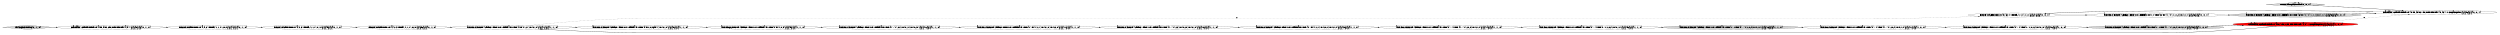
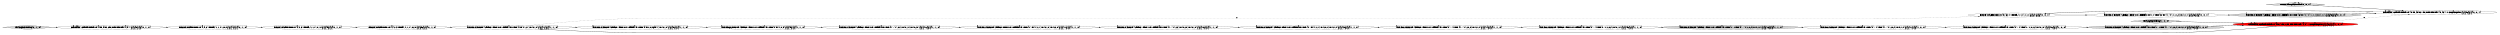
none -> (2156, 21)
